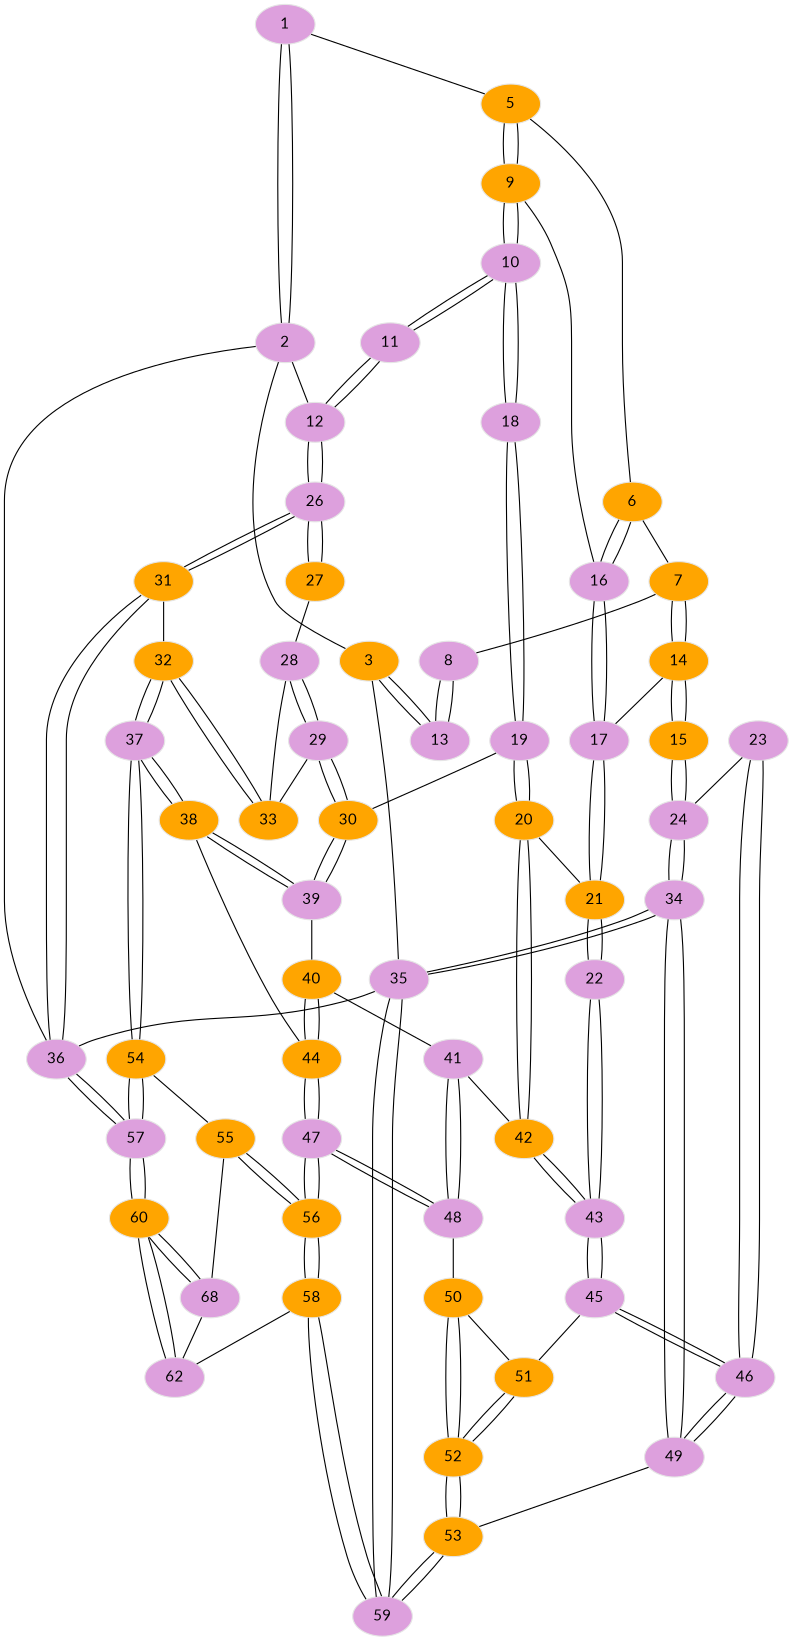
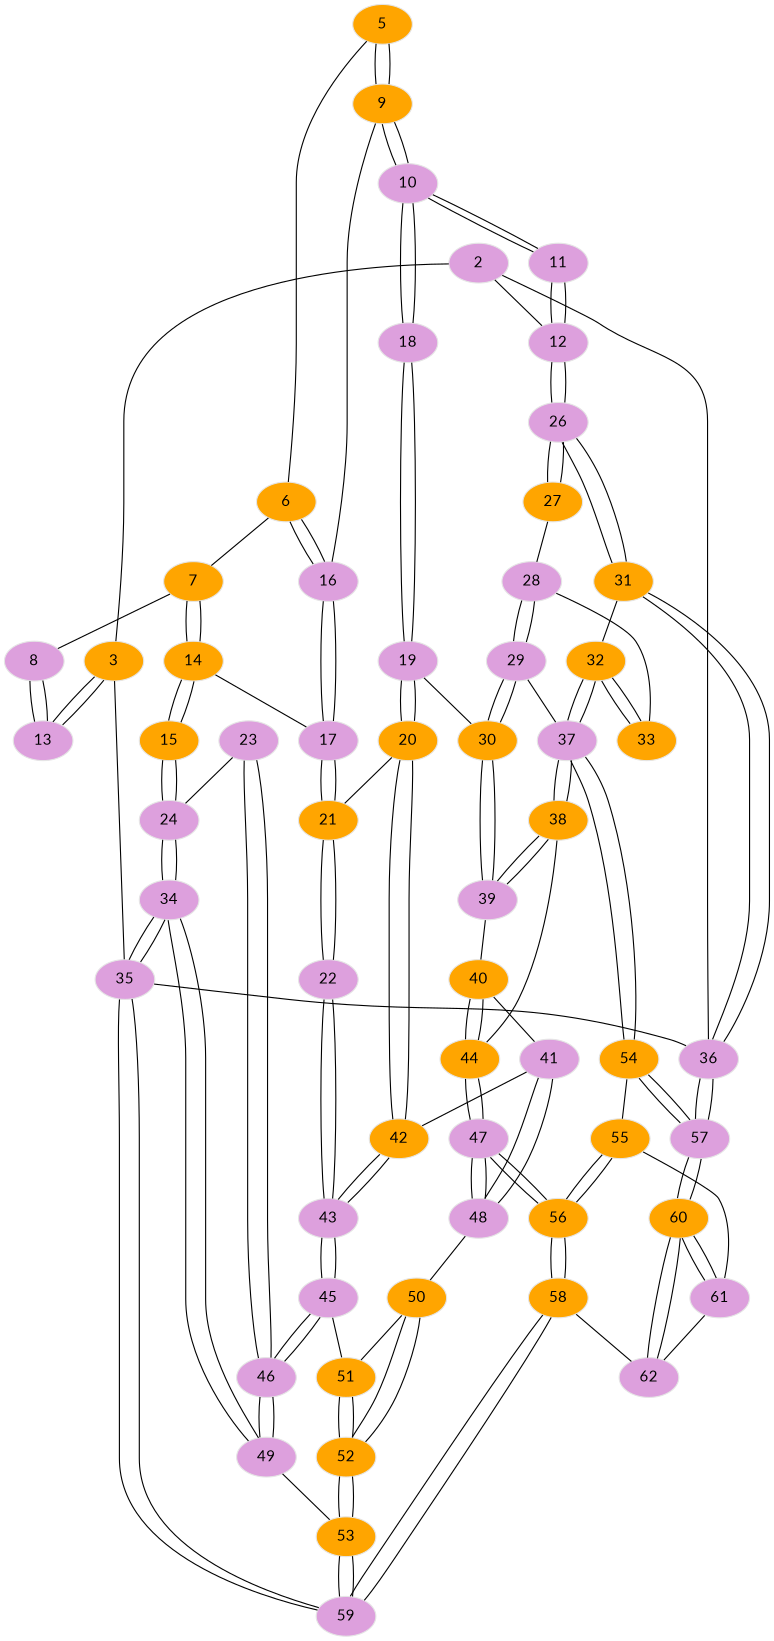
(285, 24) -> none
(294, 781) -> (542, 701)
(210, 1298) -> (720, 1298)
